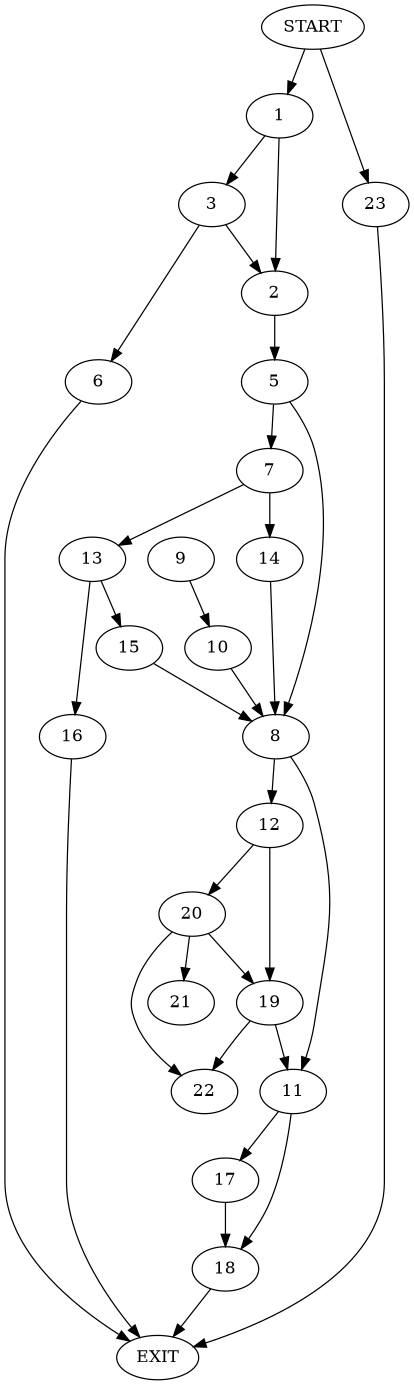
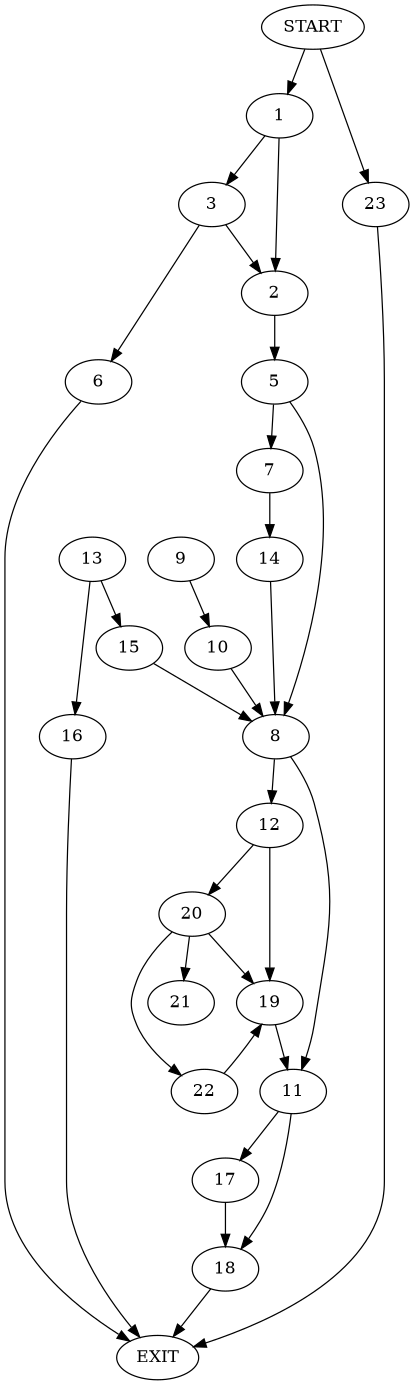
(187, 512) -> none
(234, 1040) -> (240, 1055)
